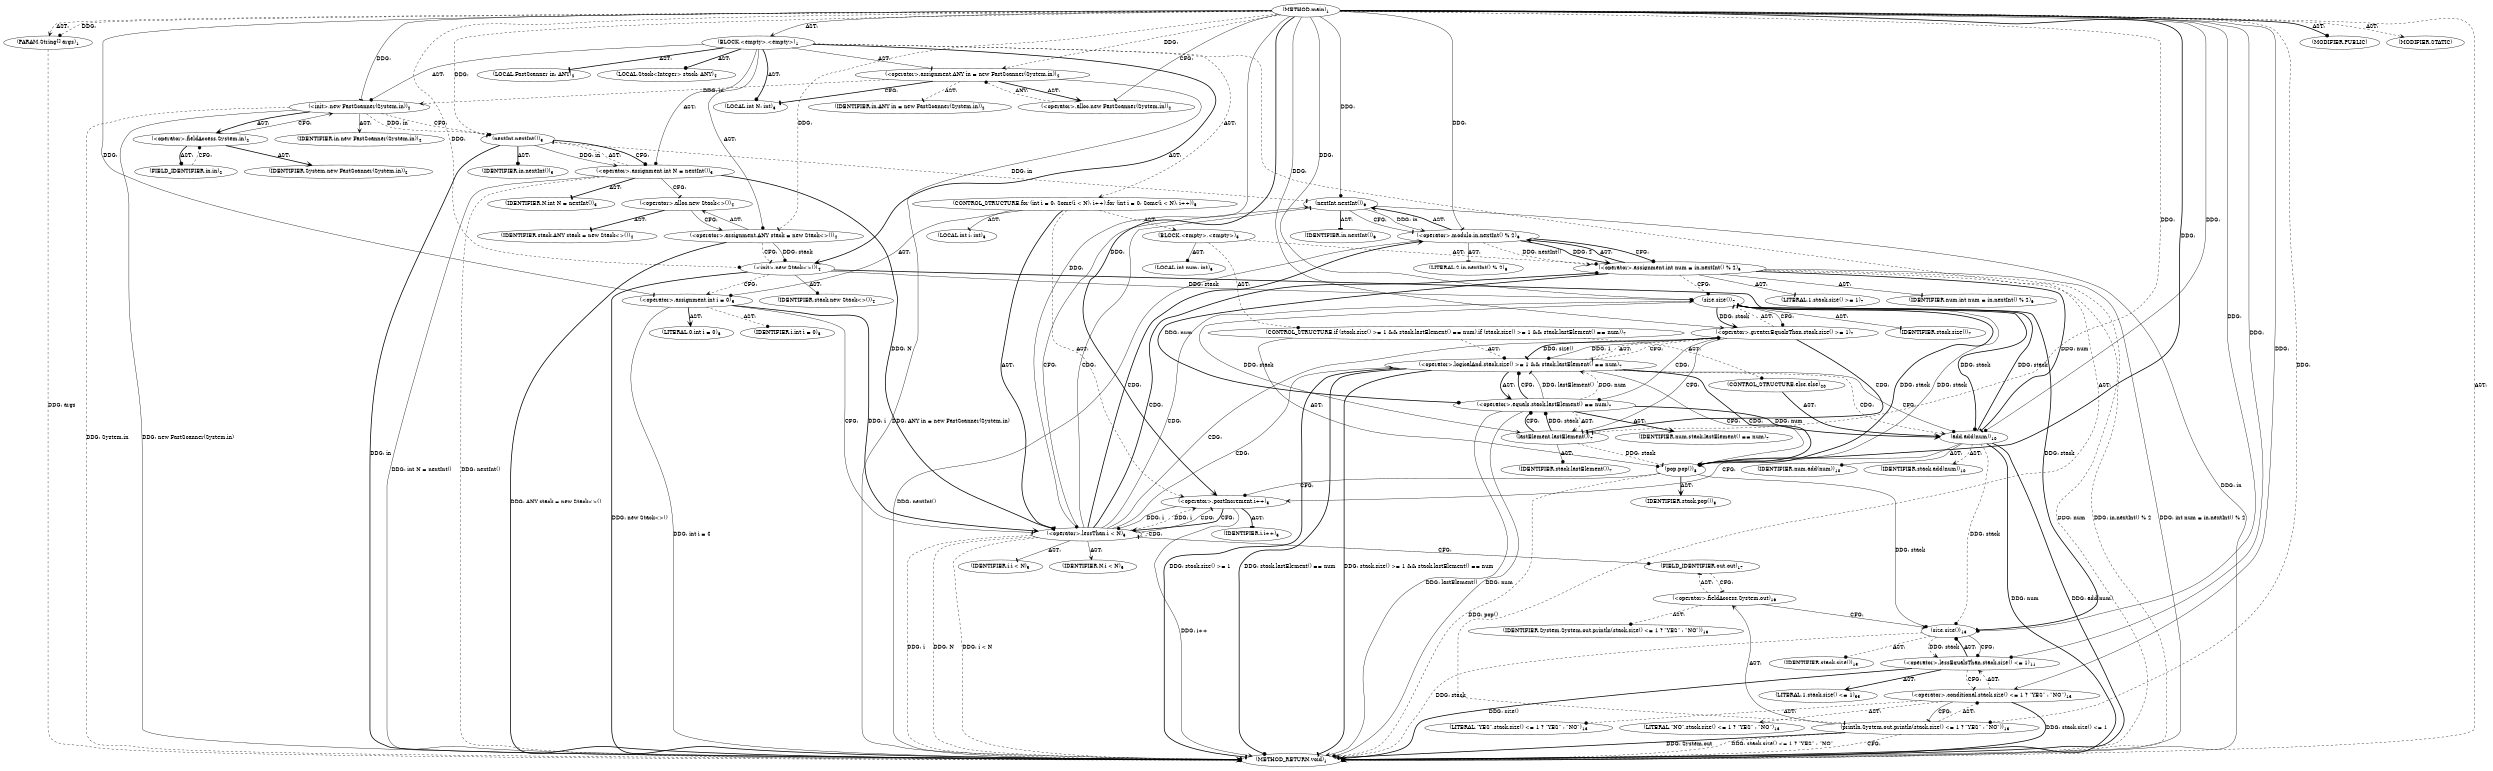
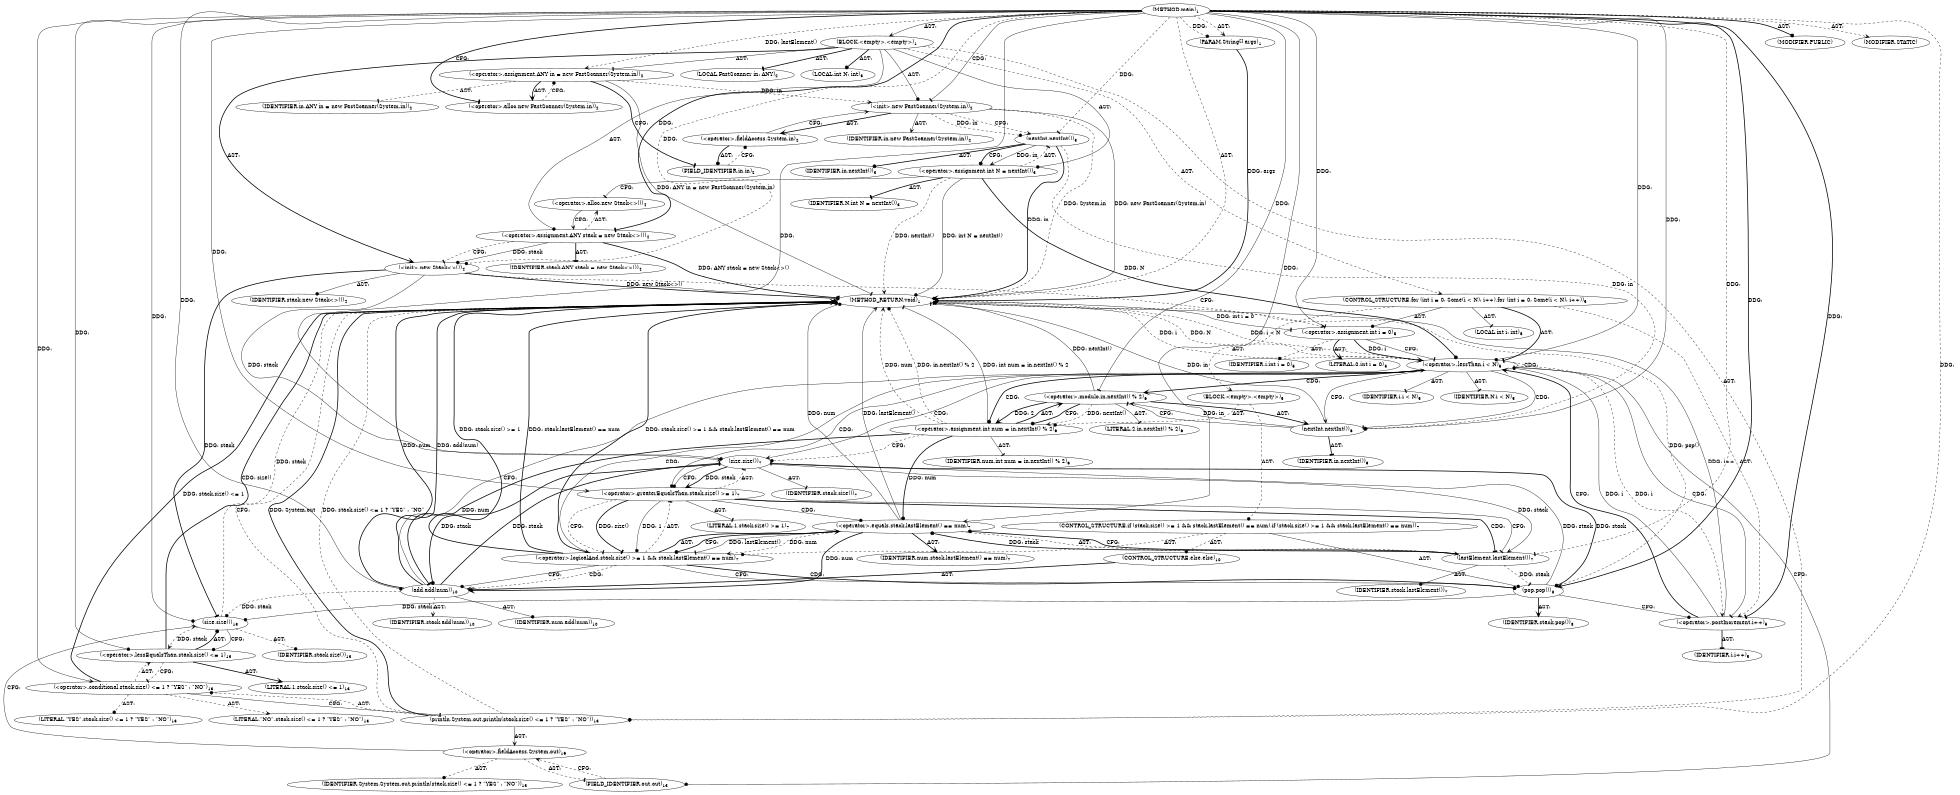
(1172, 43) -> (791, 43)
(995, 45) -> (790, 91)
(1193, 49) -> (752, 19)
(385, 59) -> (980, 59)
(667, 75) -> none
(1023, 91) -> (559, 91)
(857, 92) -> (636, 128)
(338, 172) -> none
(628, 220) -> (576, 251)
(727, 221) -> (592, 223)
(1121, 235) -> (1767, 73)
(1184, 268) -> none
(1746, 285) -> (709, 510)
none -> (1207, 347)
(1823, 385) -> (1218, 558)
(1630, 488) -> (833, 383)
(1089, 549) -> (1473, 381)
(1741, 566) -> (666, 784)
(1717, 581) -> (573, 769)
(2033, 663) -> (229, 655)
(1858, 695) -> (347, 687)
(1504, 712) -> (257, 478)
(734, 744) -> (1104, 306)
(158, 751) -> (1199, 288)
